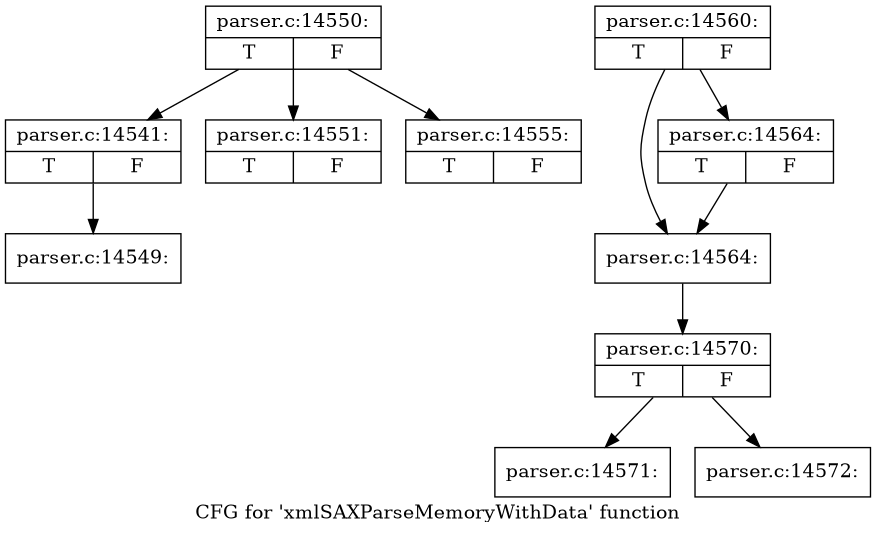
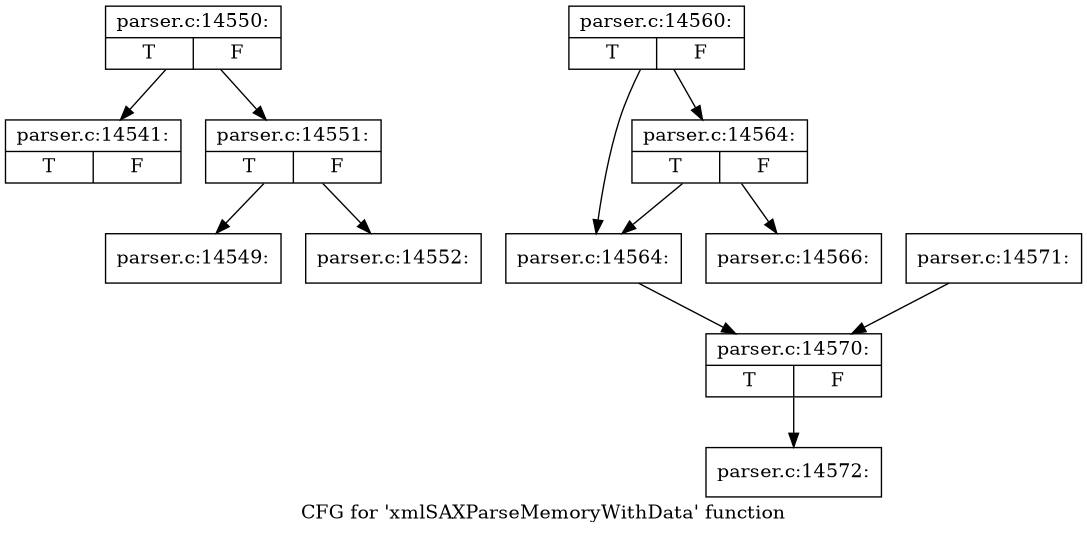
(494, 151) -> none
(93, 201) -> (245, 203)
none -> (393, 258)
none -> (794, 258)
(634, 417) -> (906, 305)
